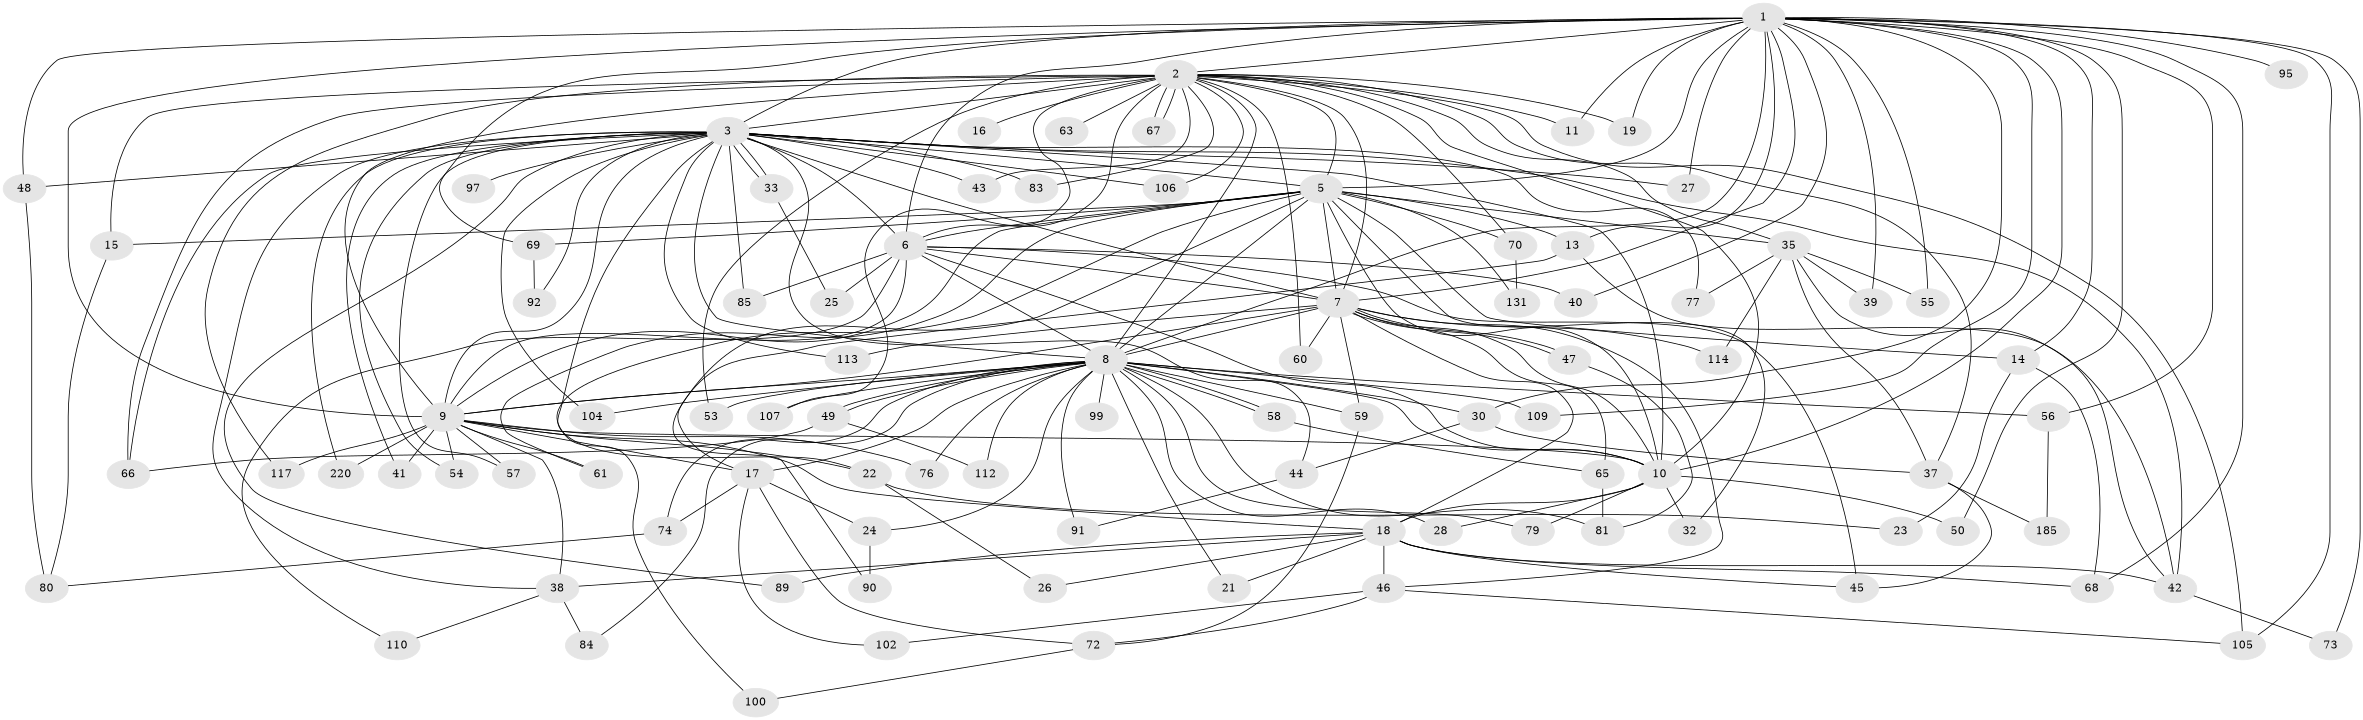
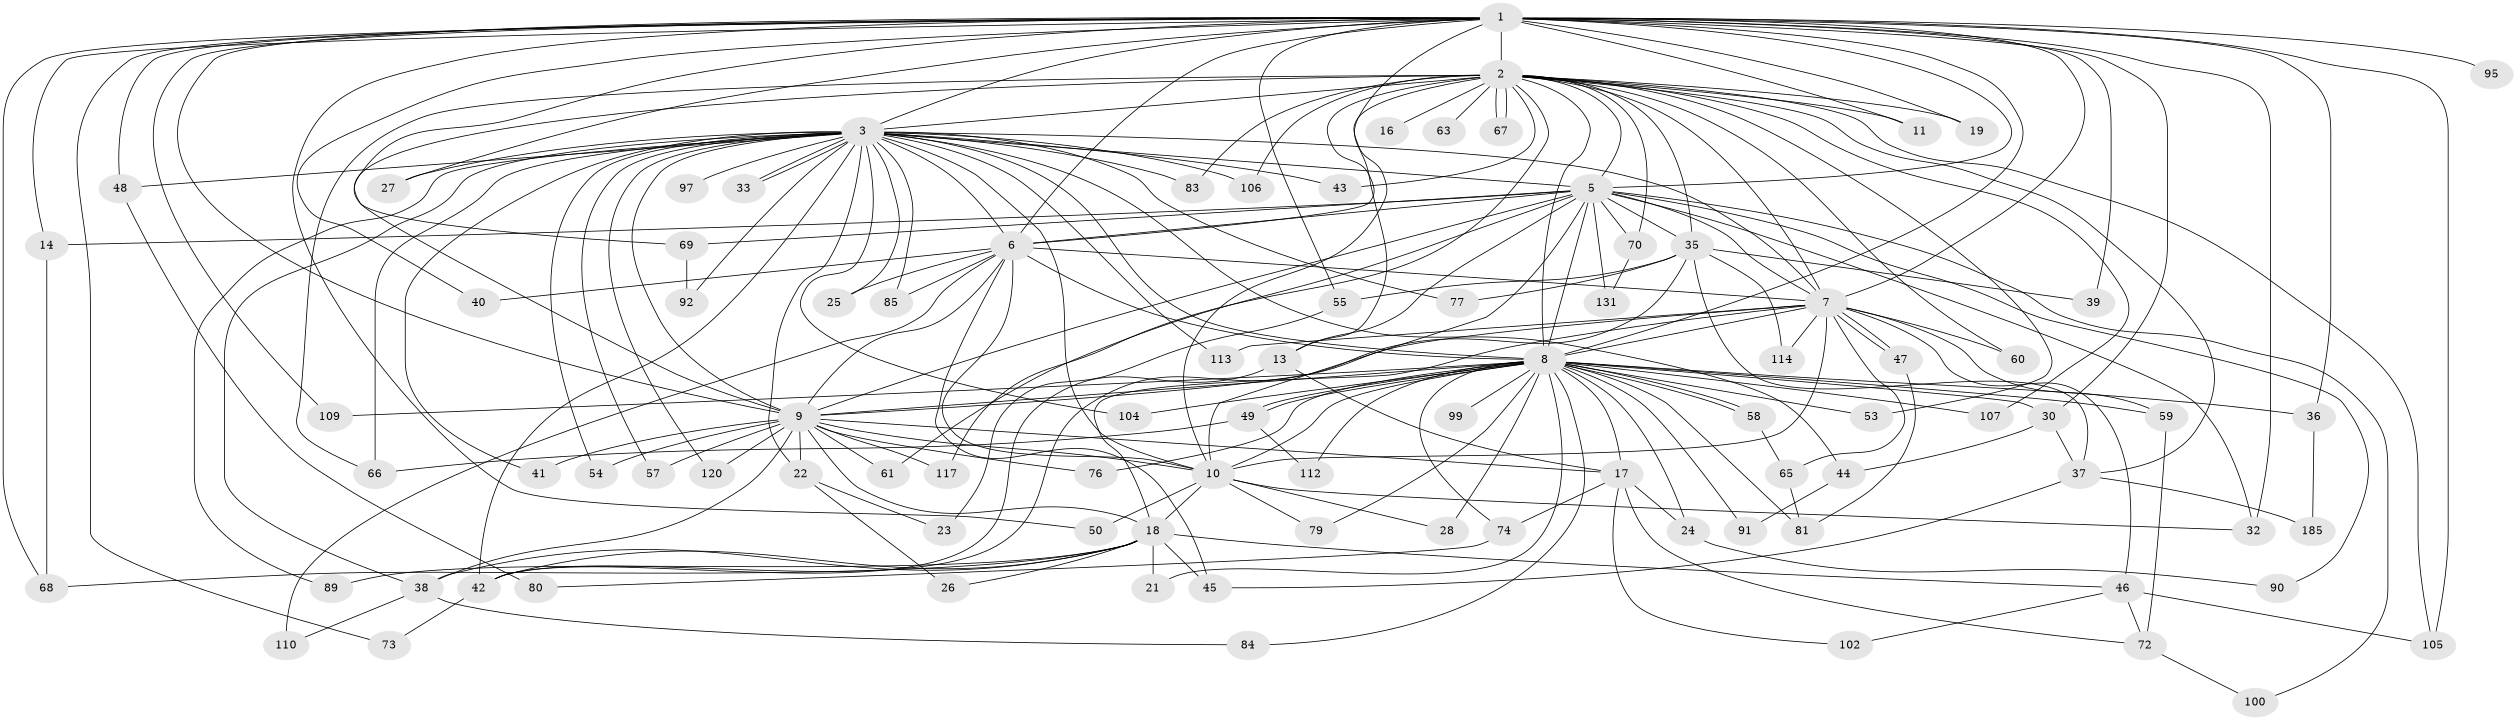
(112, 246) -> none
(803, 248) -> (899, 213)
(2062, 252) -> (2107, 54)
(2048, 417) -> (2314, 417)
(1977, 457) -> (1126, 370)
(341, 474) -> (712, 474)
